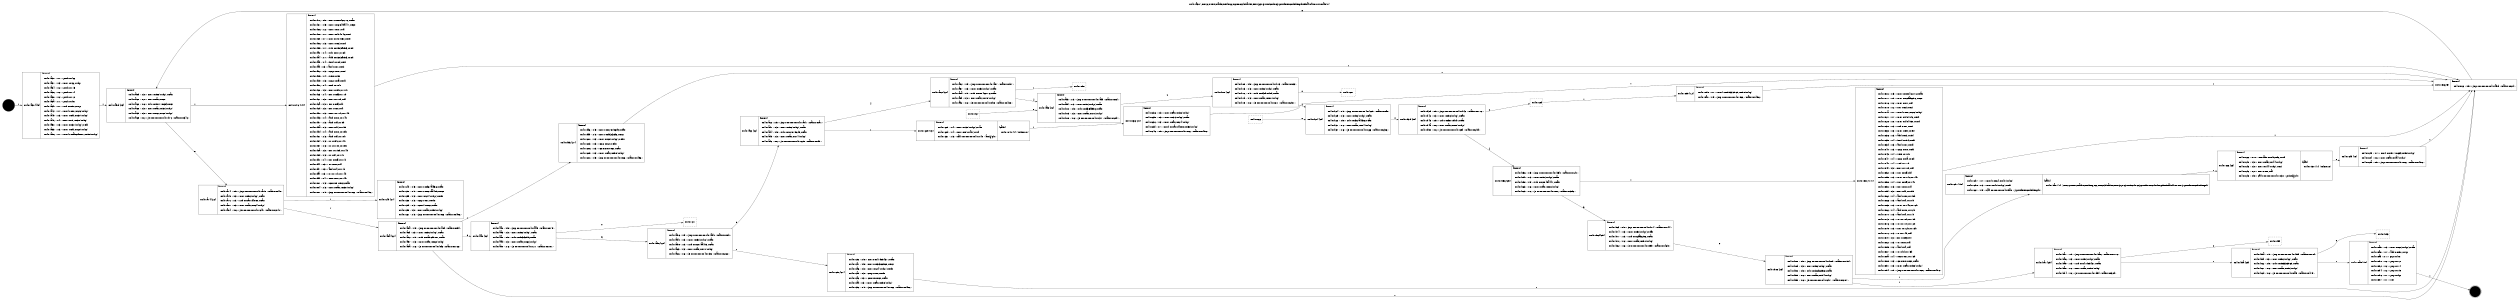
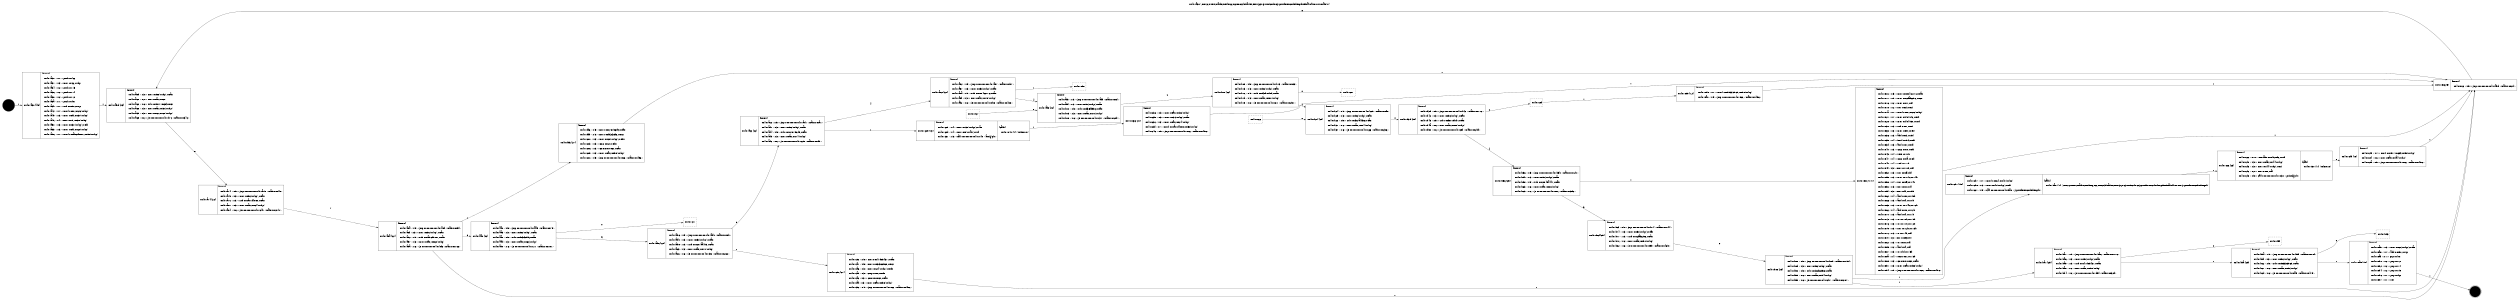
(330, 105) -> none
(420, 200) -> none
